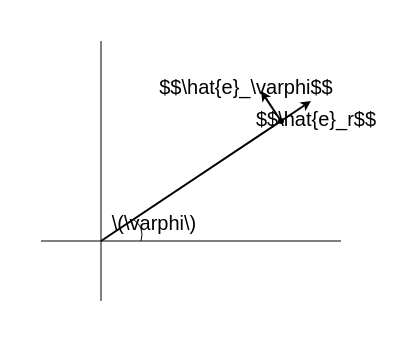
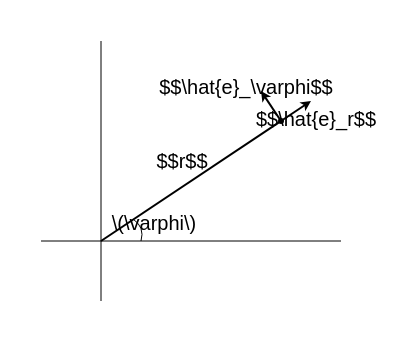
none -> (183, 161)
